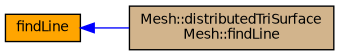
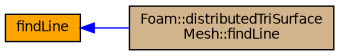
(232, 28) -> (232, 28)
